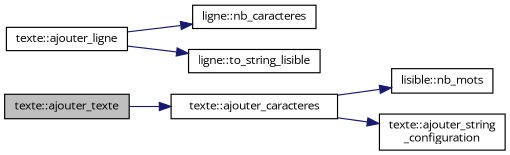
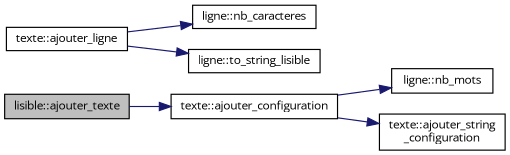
(442, 81) -> (442, 81)
(67, 106) -> (67, 106)
(254, 106) -> (254, 106)
